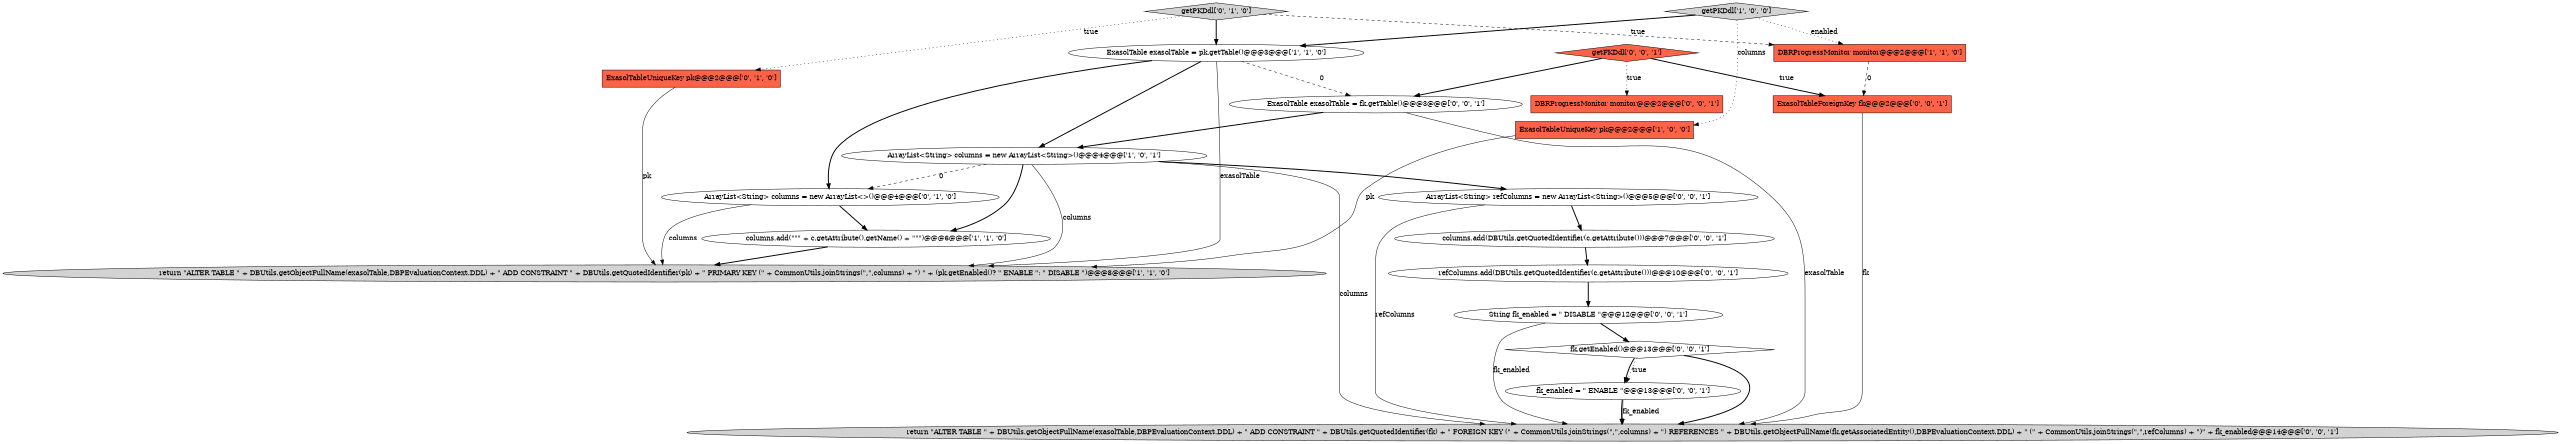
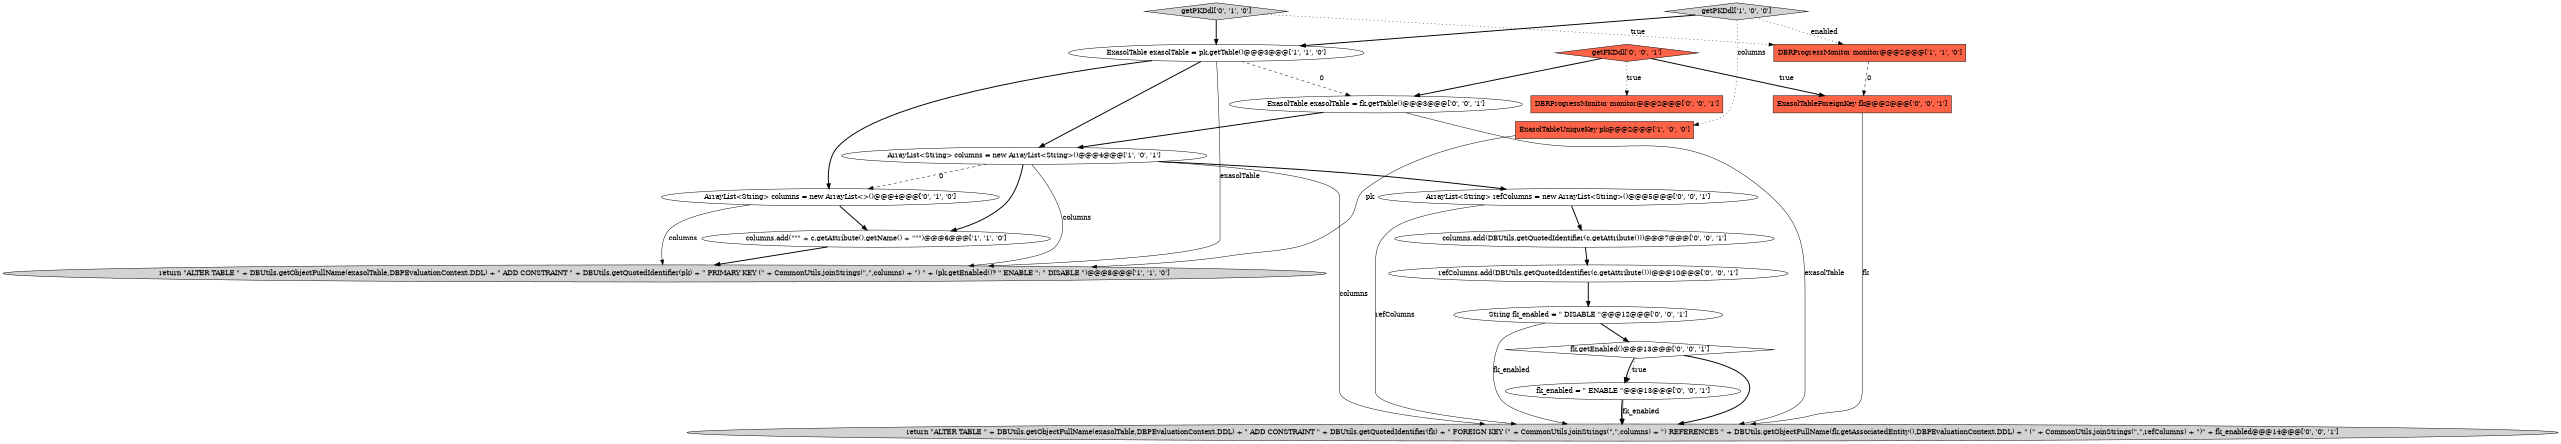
(1491, 27) -> (1491, 27)
(691, 79) -> none
